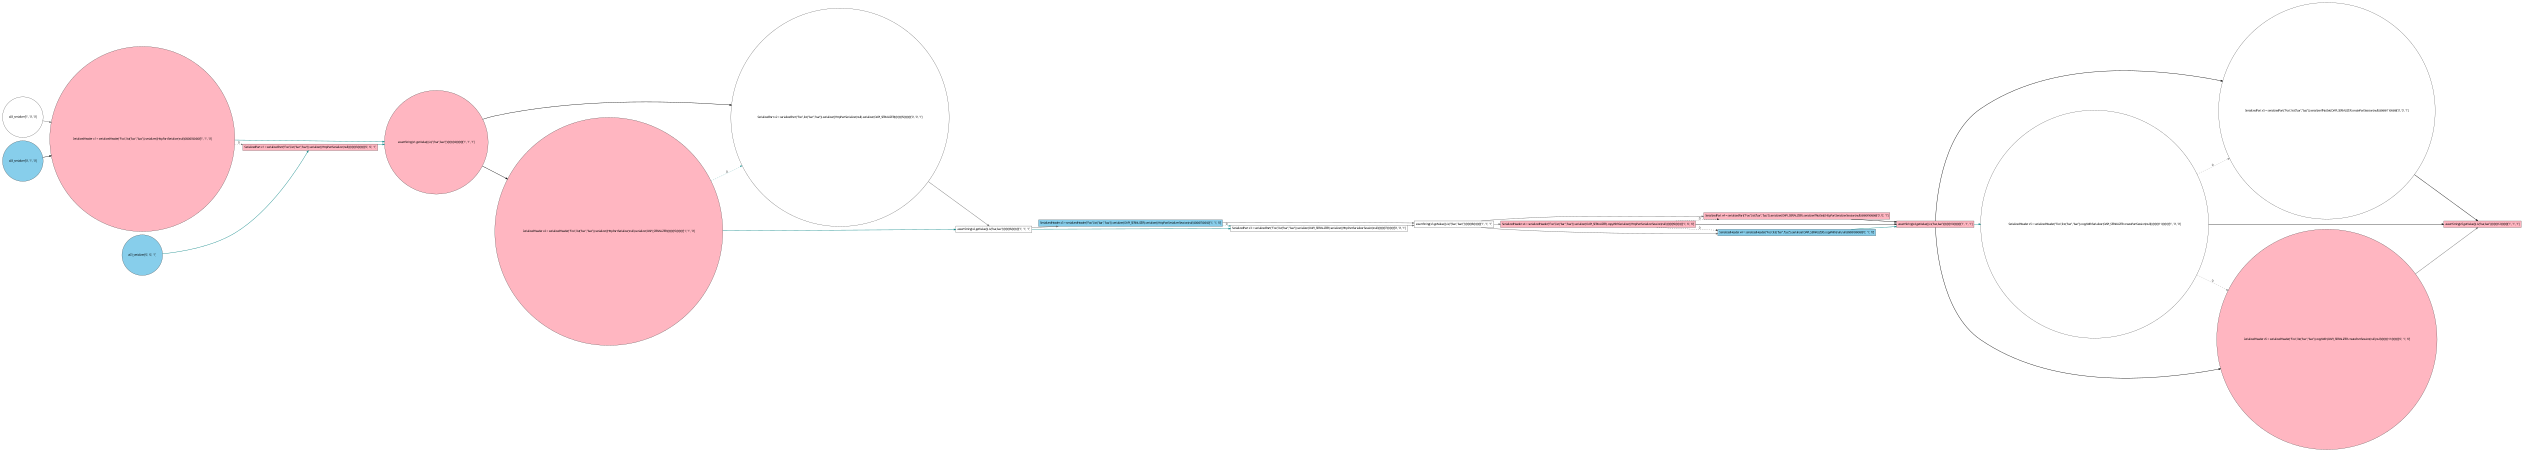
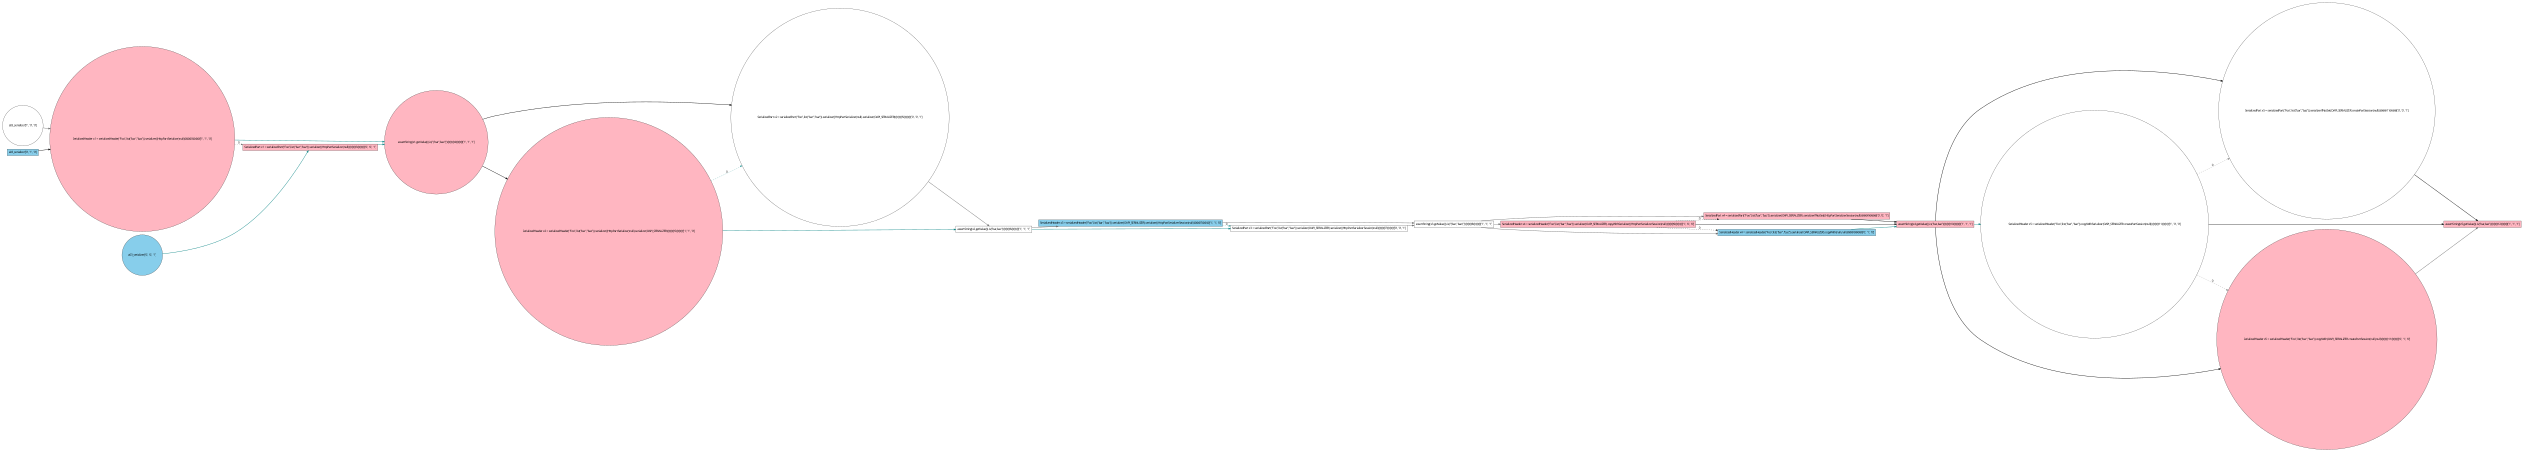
(23, 161) -> (23, 152)
